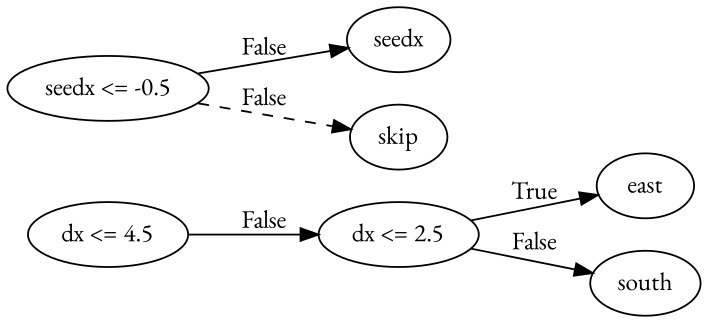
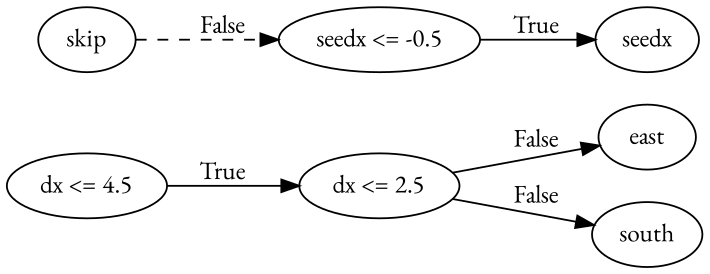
(264, 48) -> (536, 26)
(266, 115) -> (198, 40)
(534, 192) -> (536, 140)
(264, 221) -> (223, 172)
